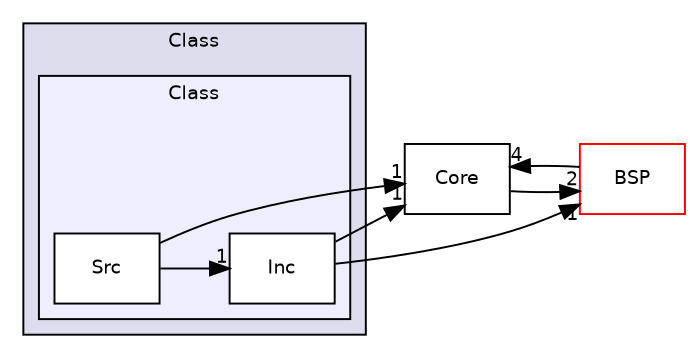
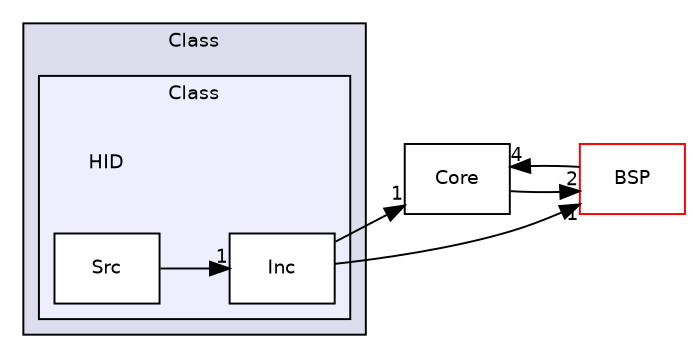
none -> (107, 163)
(270, 206) -> none
